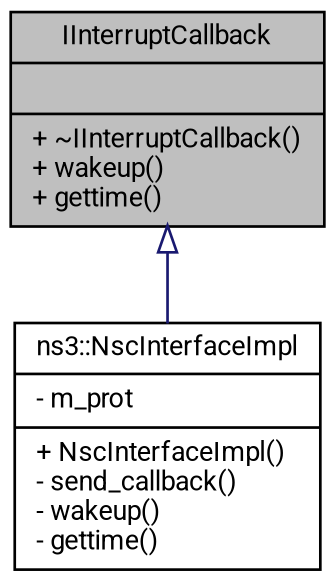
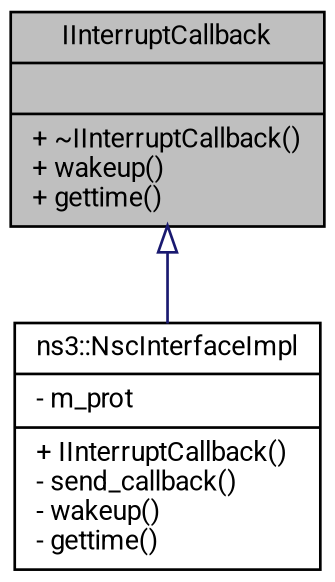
(162, 453) -> (162, 453)
